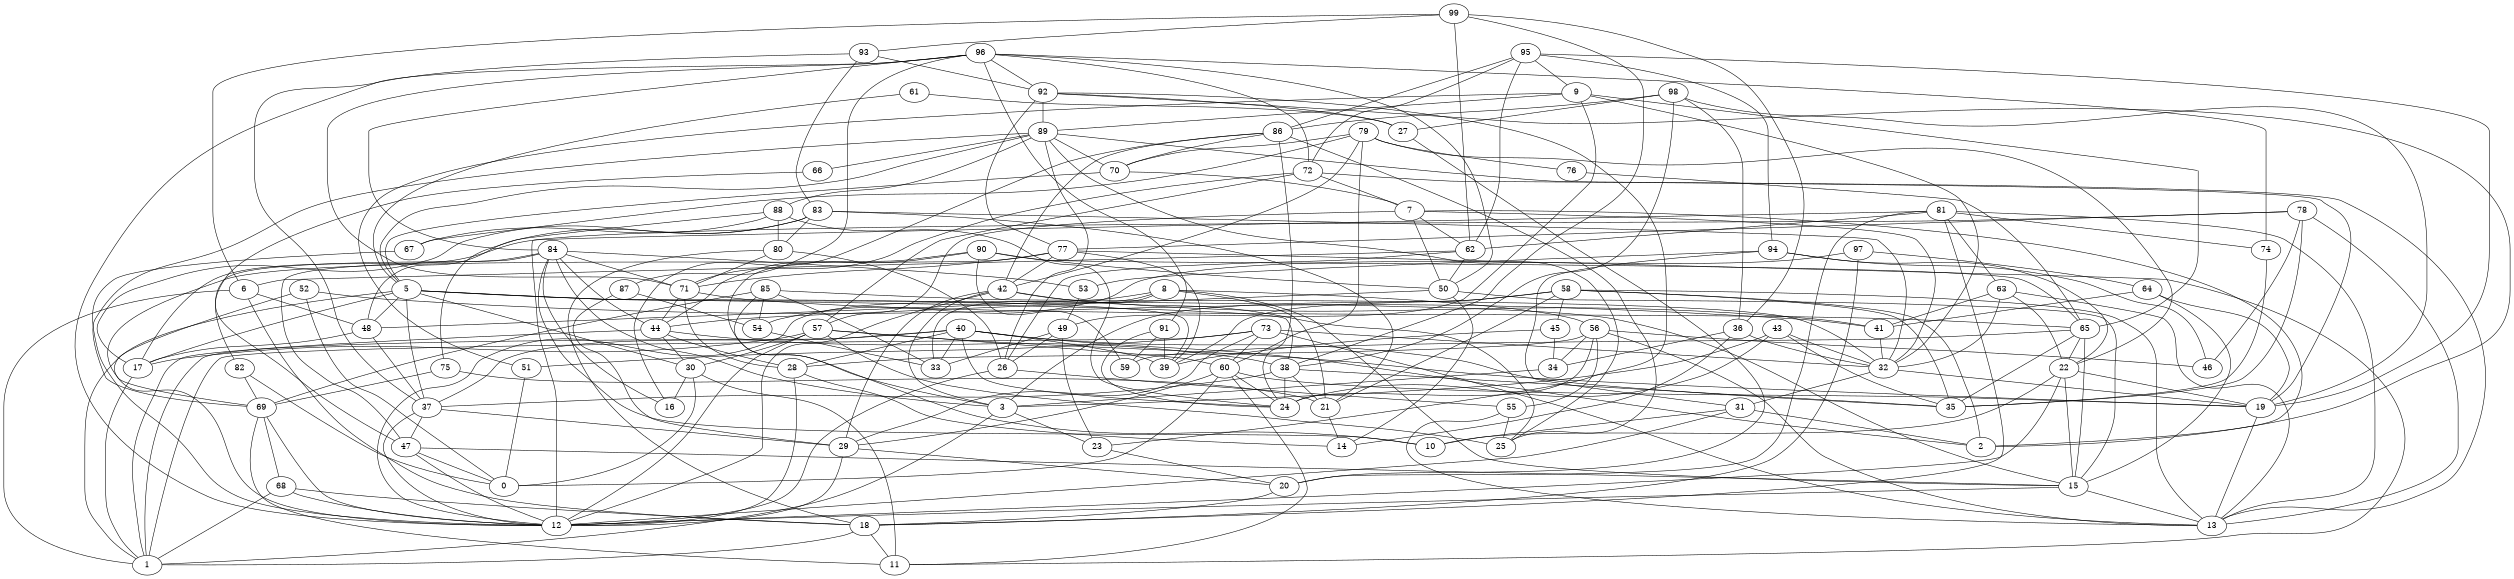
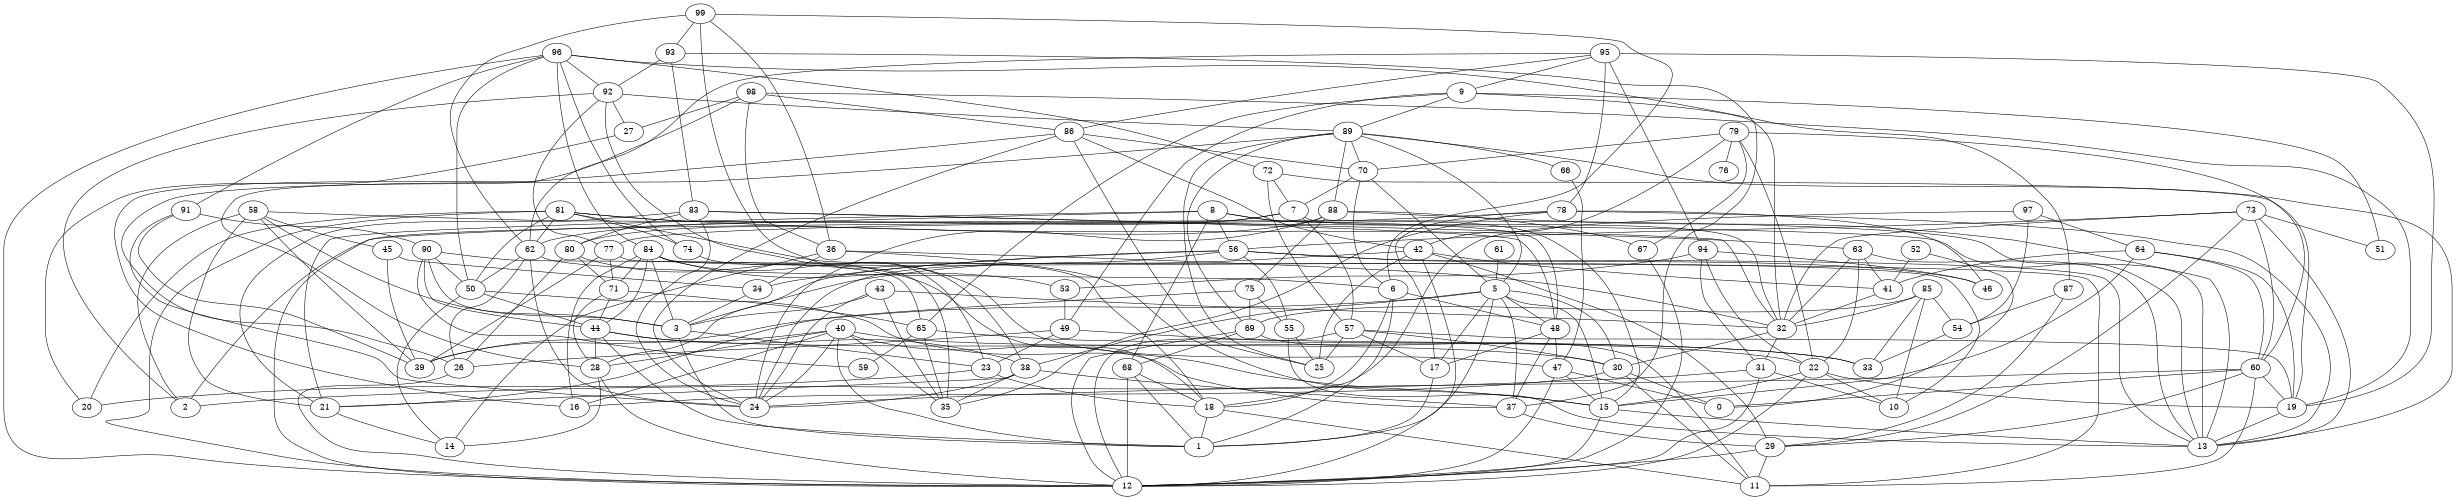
(422, 93) -> none
(1411, 101) -> (1599, 136)
(1208, 107) -> none
(1859, 192) -> none
(1021, 212) -> none
none -> (1941, 232)
(1425, 247) -> (508, 243)
none -> (1356, 248)
(440, 256) -> (639, 317)
(513, 263) -> none
(1033, 270) -> none
(1535, 279) -> (262, 192)
(1025, 302) -> (1170, 289)
(1788, 302) -> none
(661, 344) -> (1915, 225)
(1022, 345) -> (2244, 274)
(1145, 349) -> (308, 227)
(240, 368) -> none
none -> (579, 380)
(2072, 388) -> (1717, 345)
(1293, 392) -> (1269, 309)
(1595, 400) -> (708, 368)
(2082, 408) -> (1246, 363)
(515, 427) -> none
(416, 428) -> (1556, 349)
(226, 446) -> none
(1085, 469) -> (1763, 467)
(429, 497) -> none
(1077, 516) -> (1100, 398)
